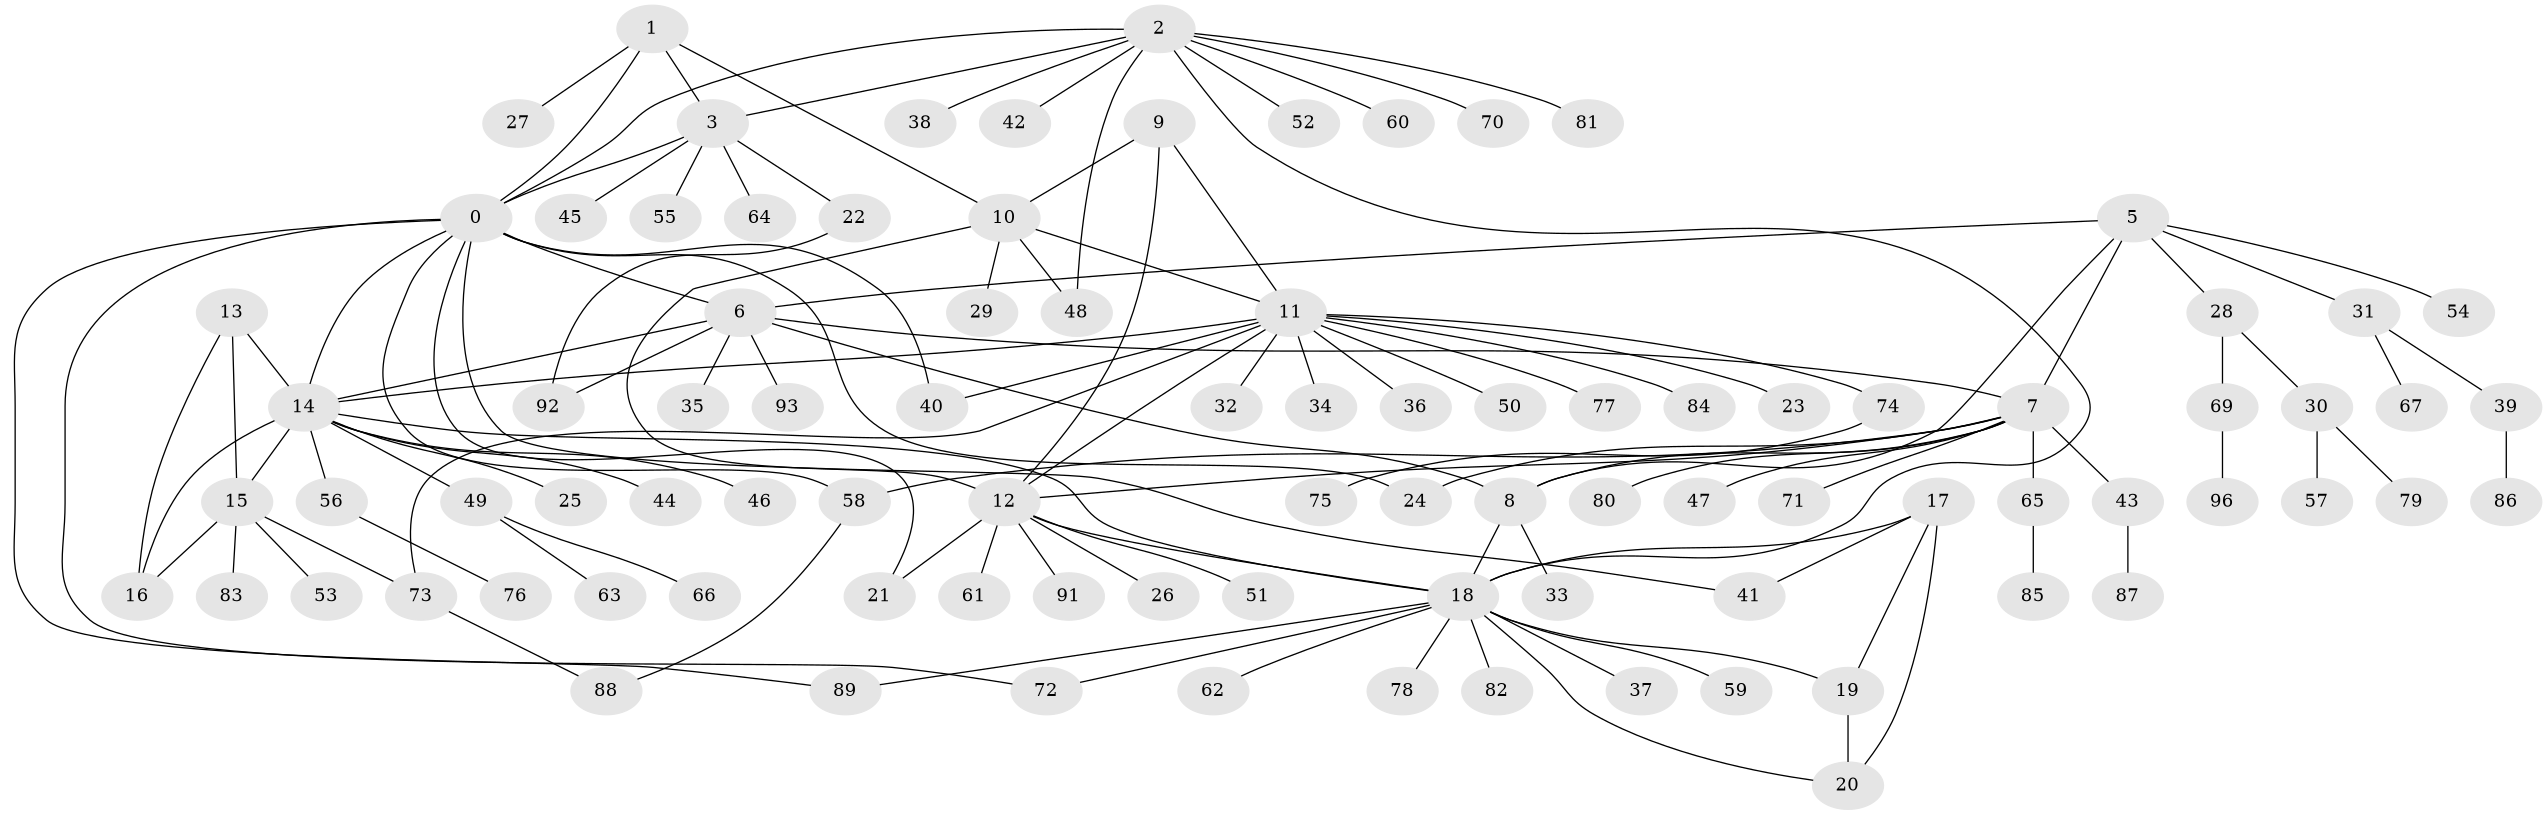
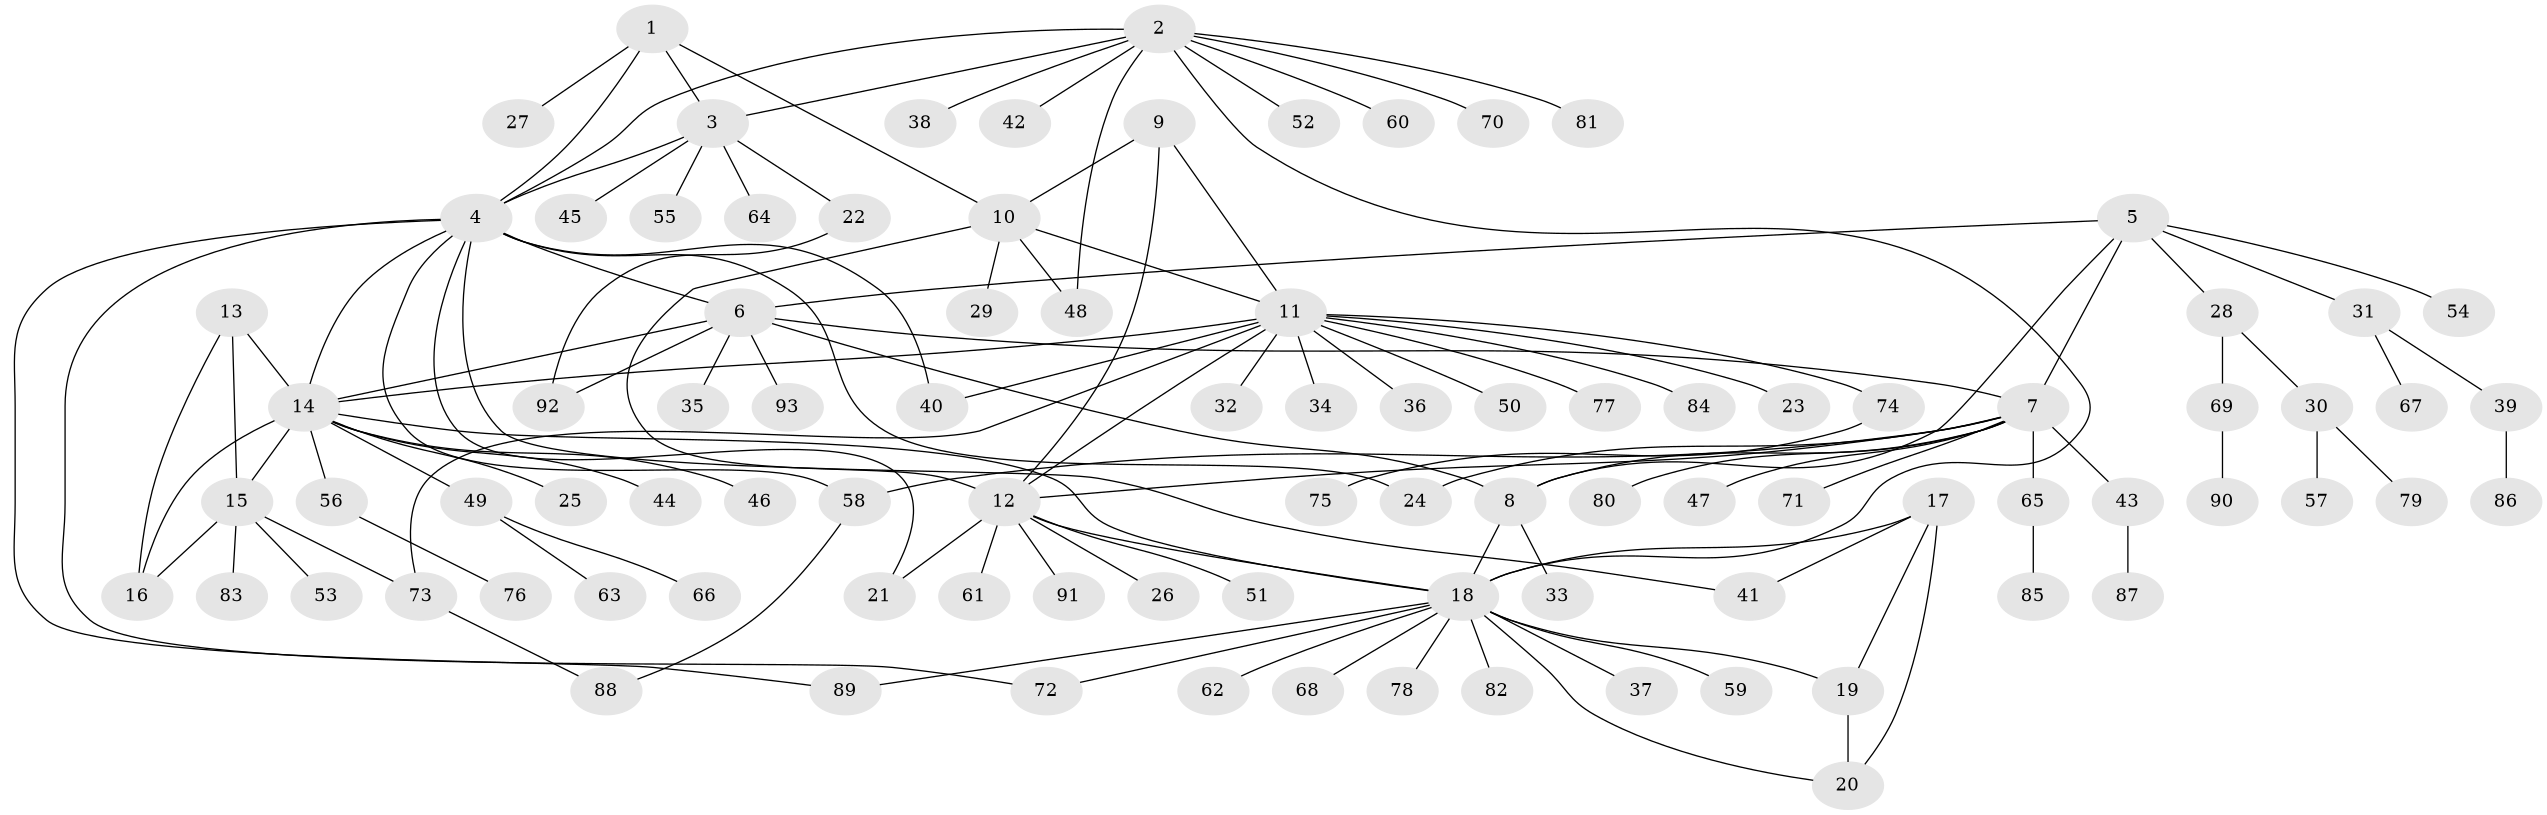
(476, 218) -> (476, 218)
(2222, 502) -> (2222, 502)
none -> (1308, 691)
